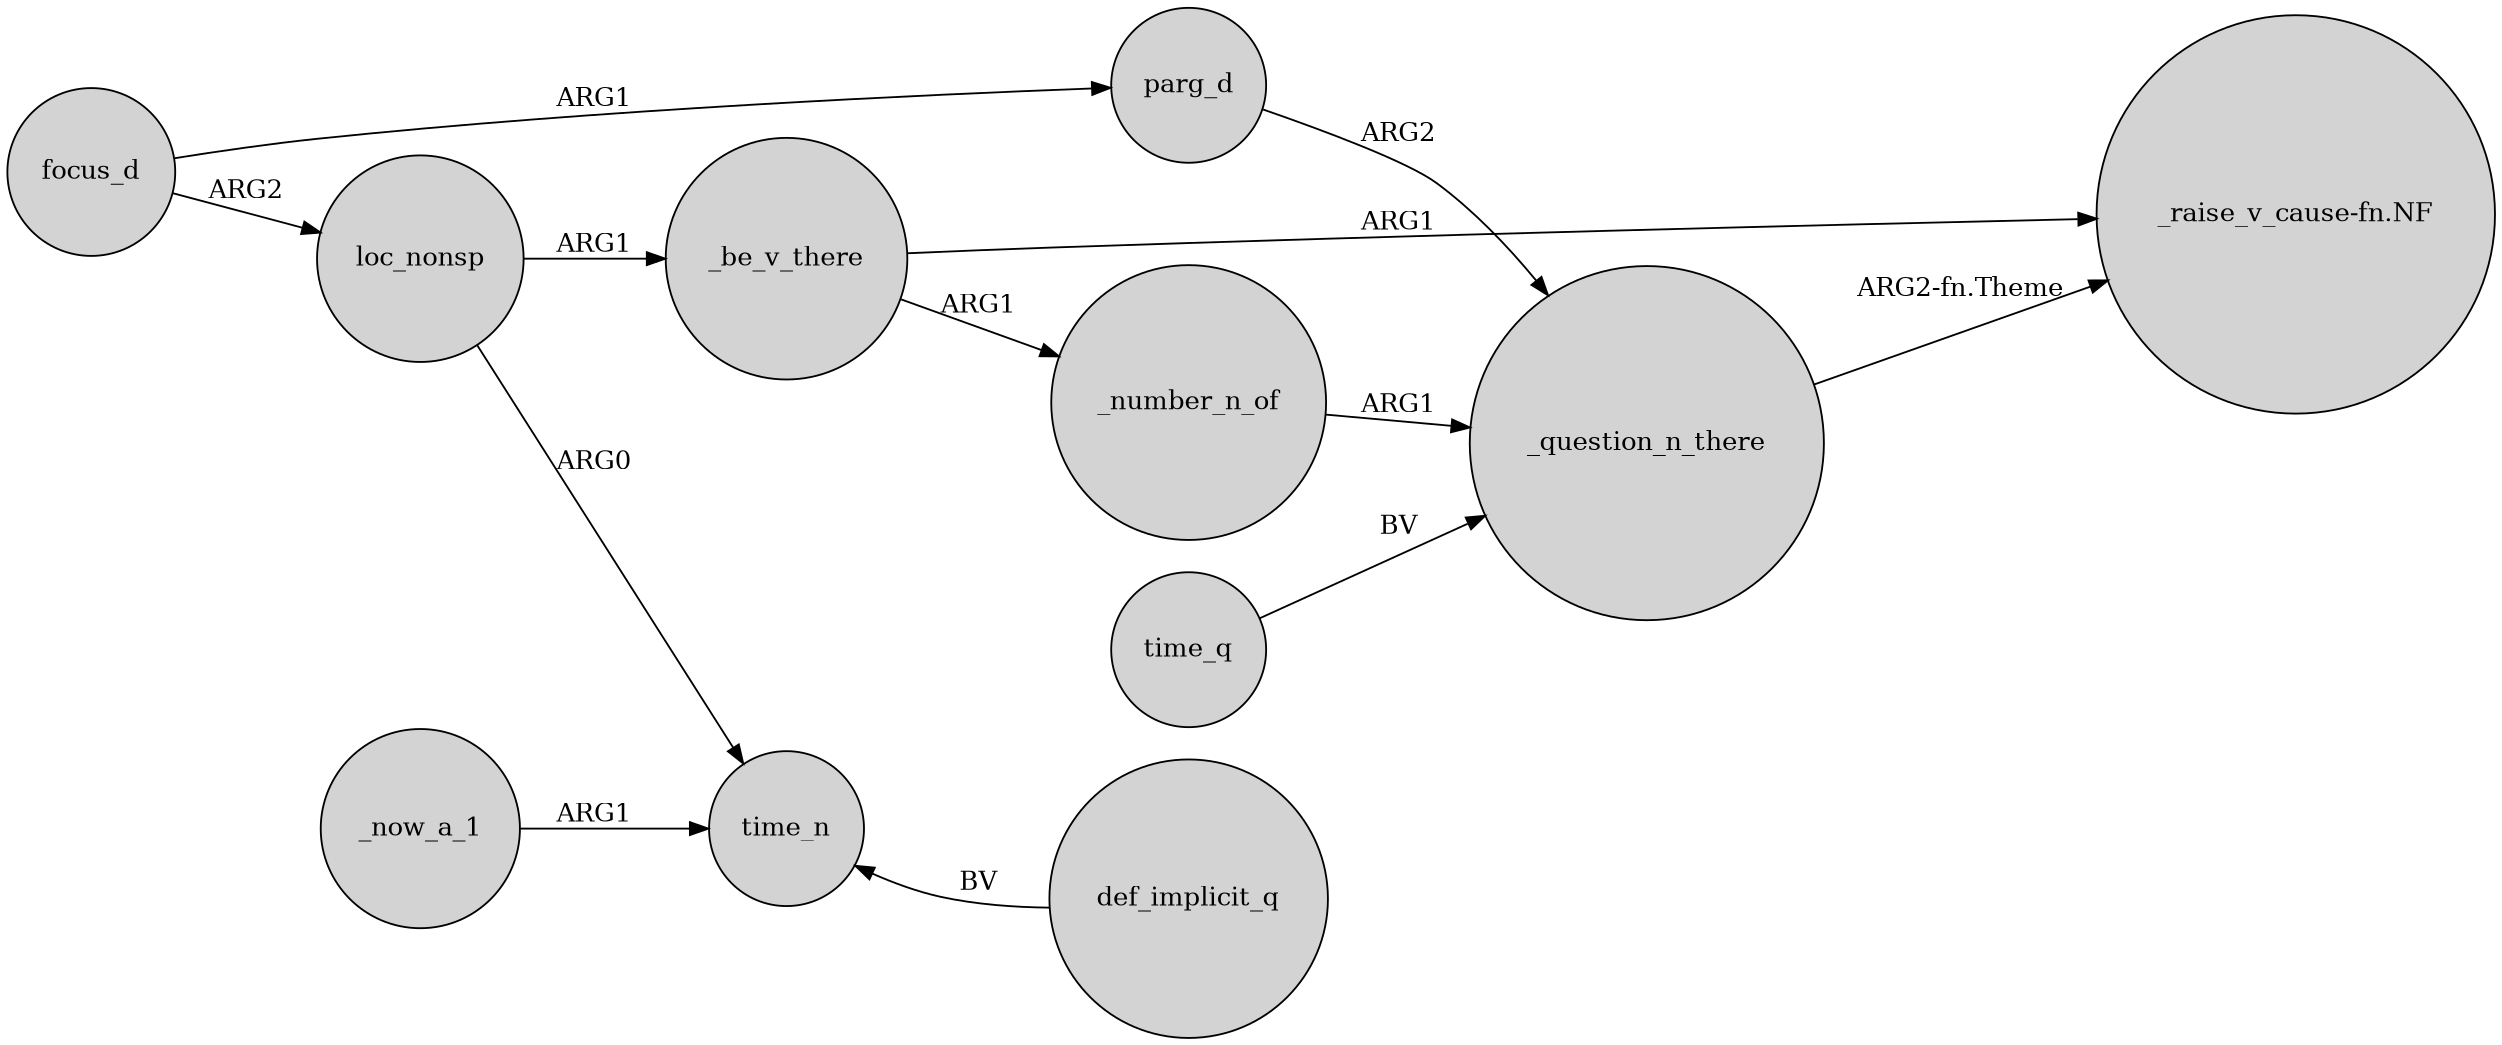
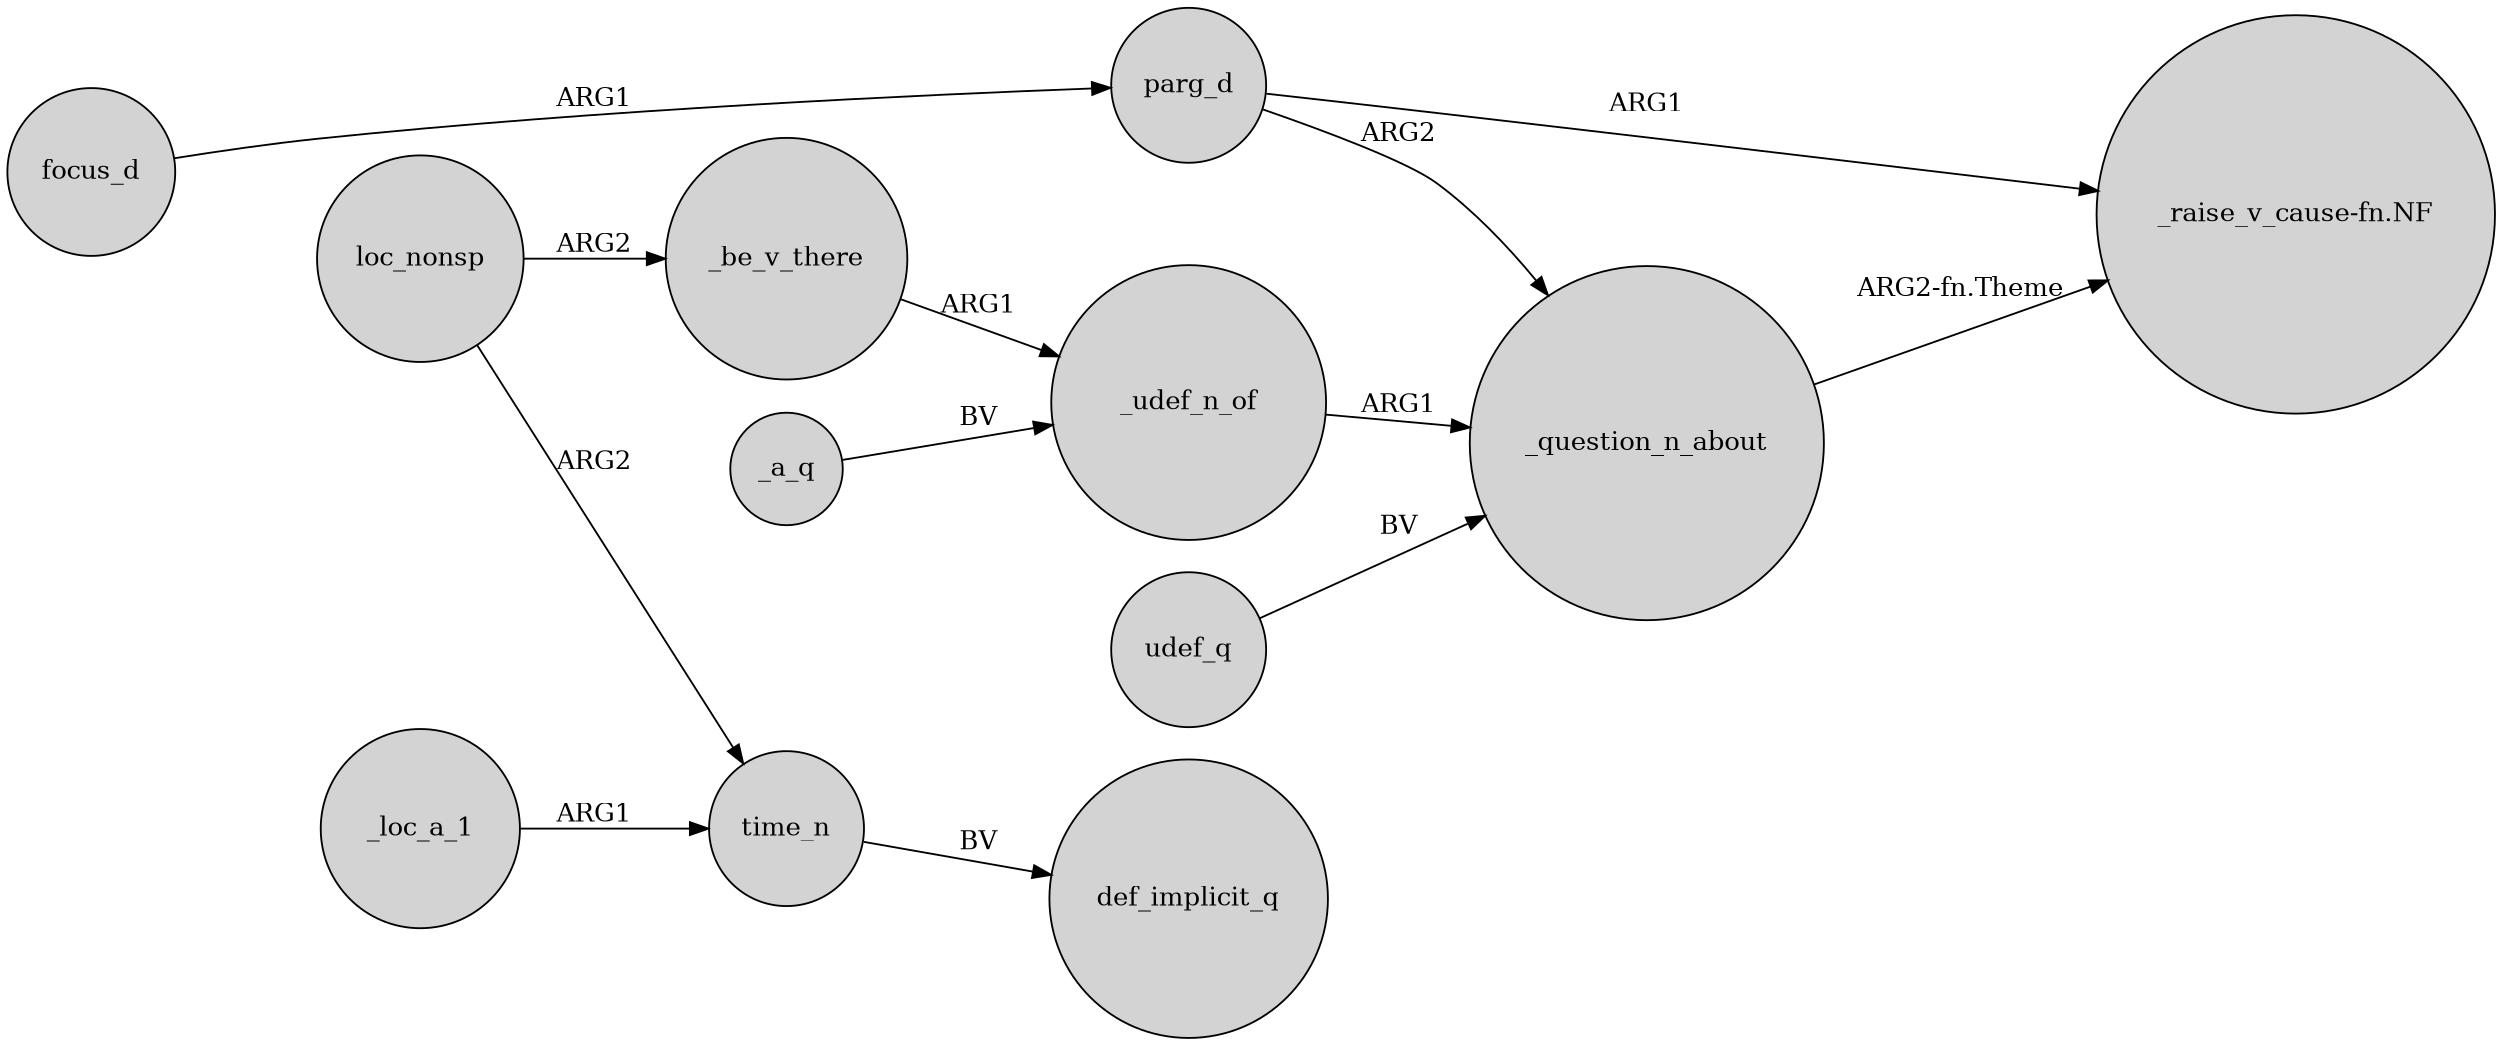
(238, 210) -> none
(1464, 235) -> (1673, 141)
(594, 245) -> (594, 245)
(1189, 403) -> (1189, 403)
(1647, 443) -> (1647, 443)
(594, 462) -> (594, 462)
none -> (787, 469)
(1189, 650) -> (1189, 650)
(420, 829) -> (420, 829)
(959, 900) -> (948, 857)
